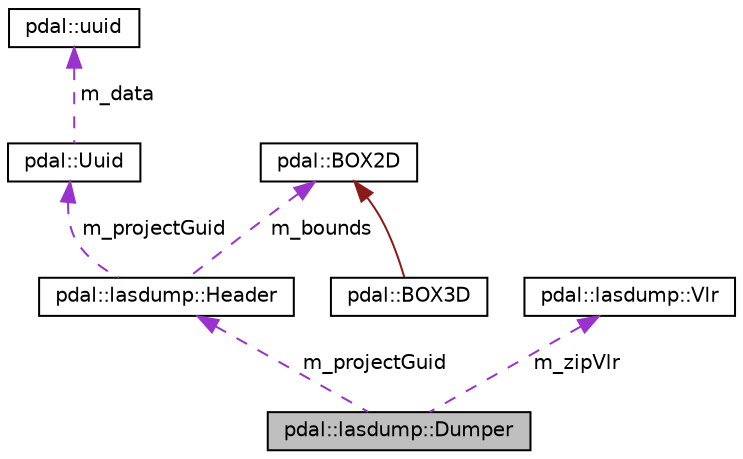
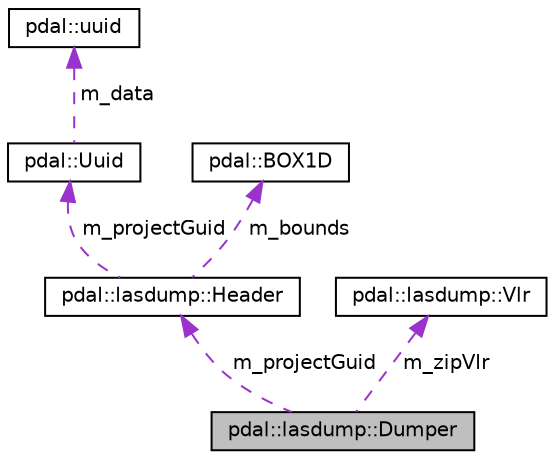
(339, 162) -> (271, 162)
(409, 297) -> none
